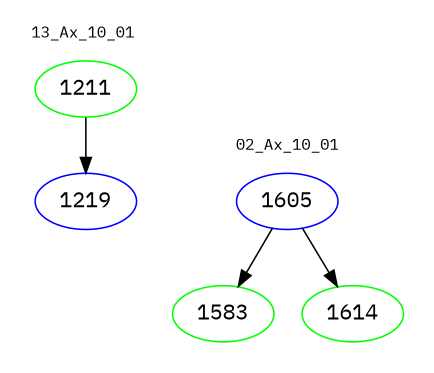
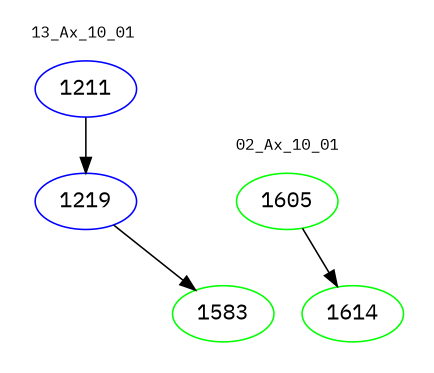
(86, 89) -> (86, 89)
(287, 201) -> (287, 201)
(259, 250) -> (148, 253)
